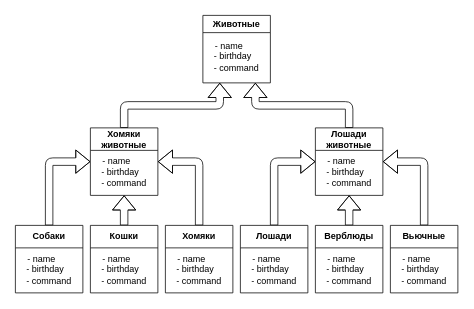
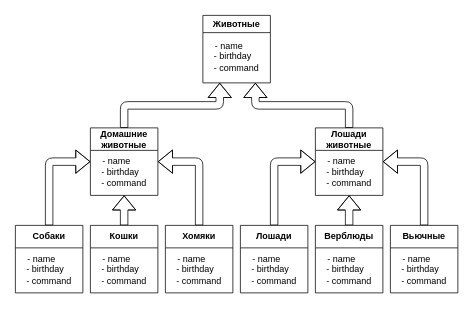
(124, 139) -> (124, 139)
